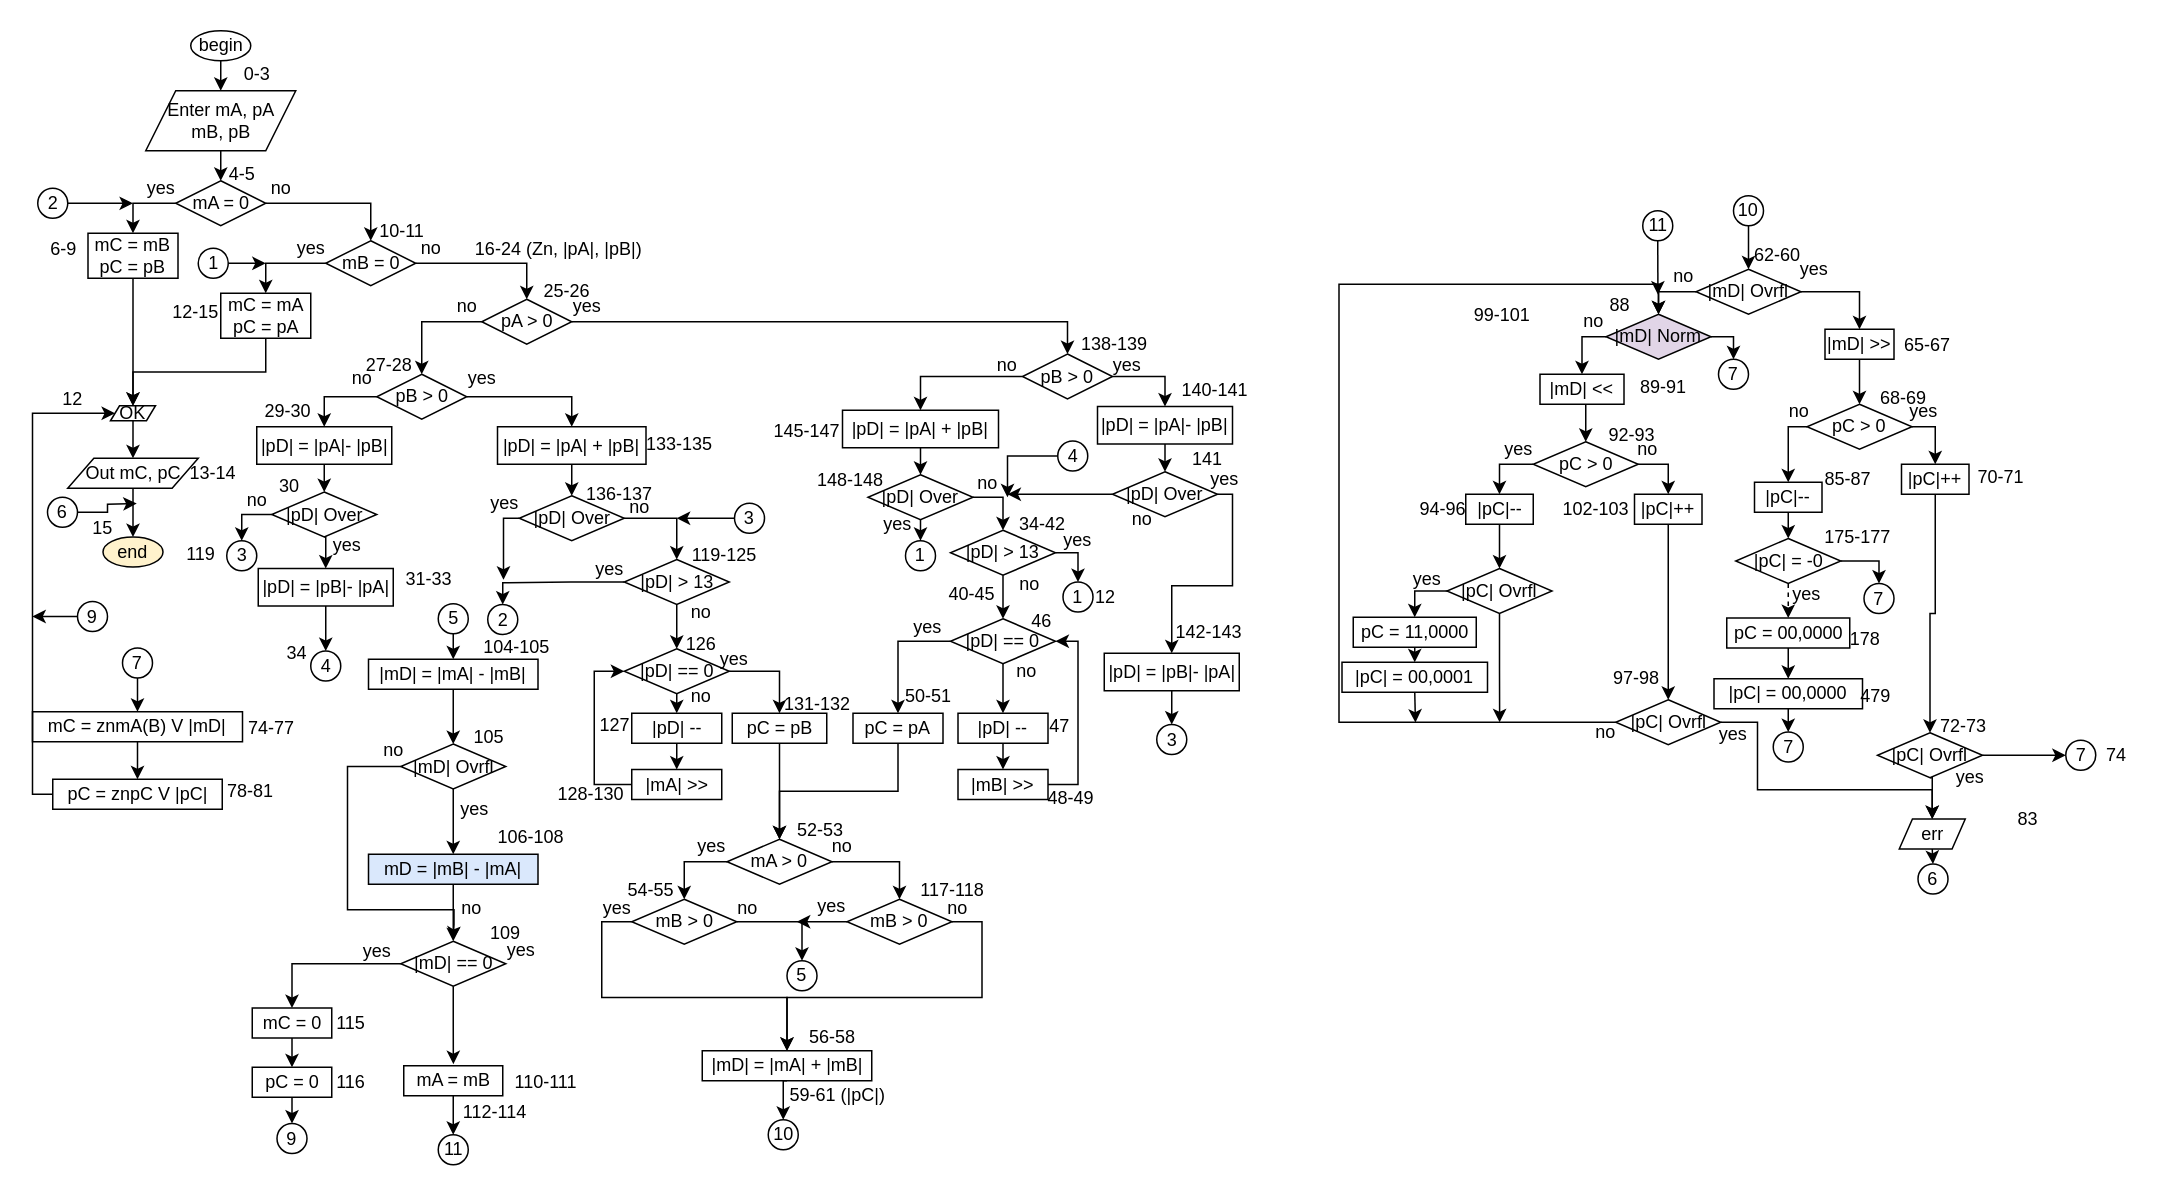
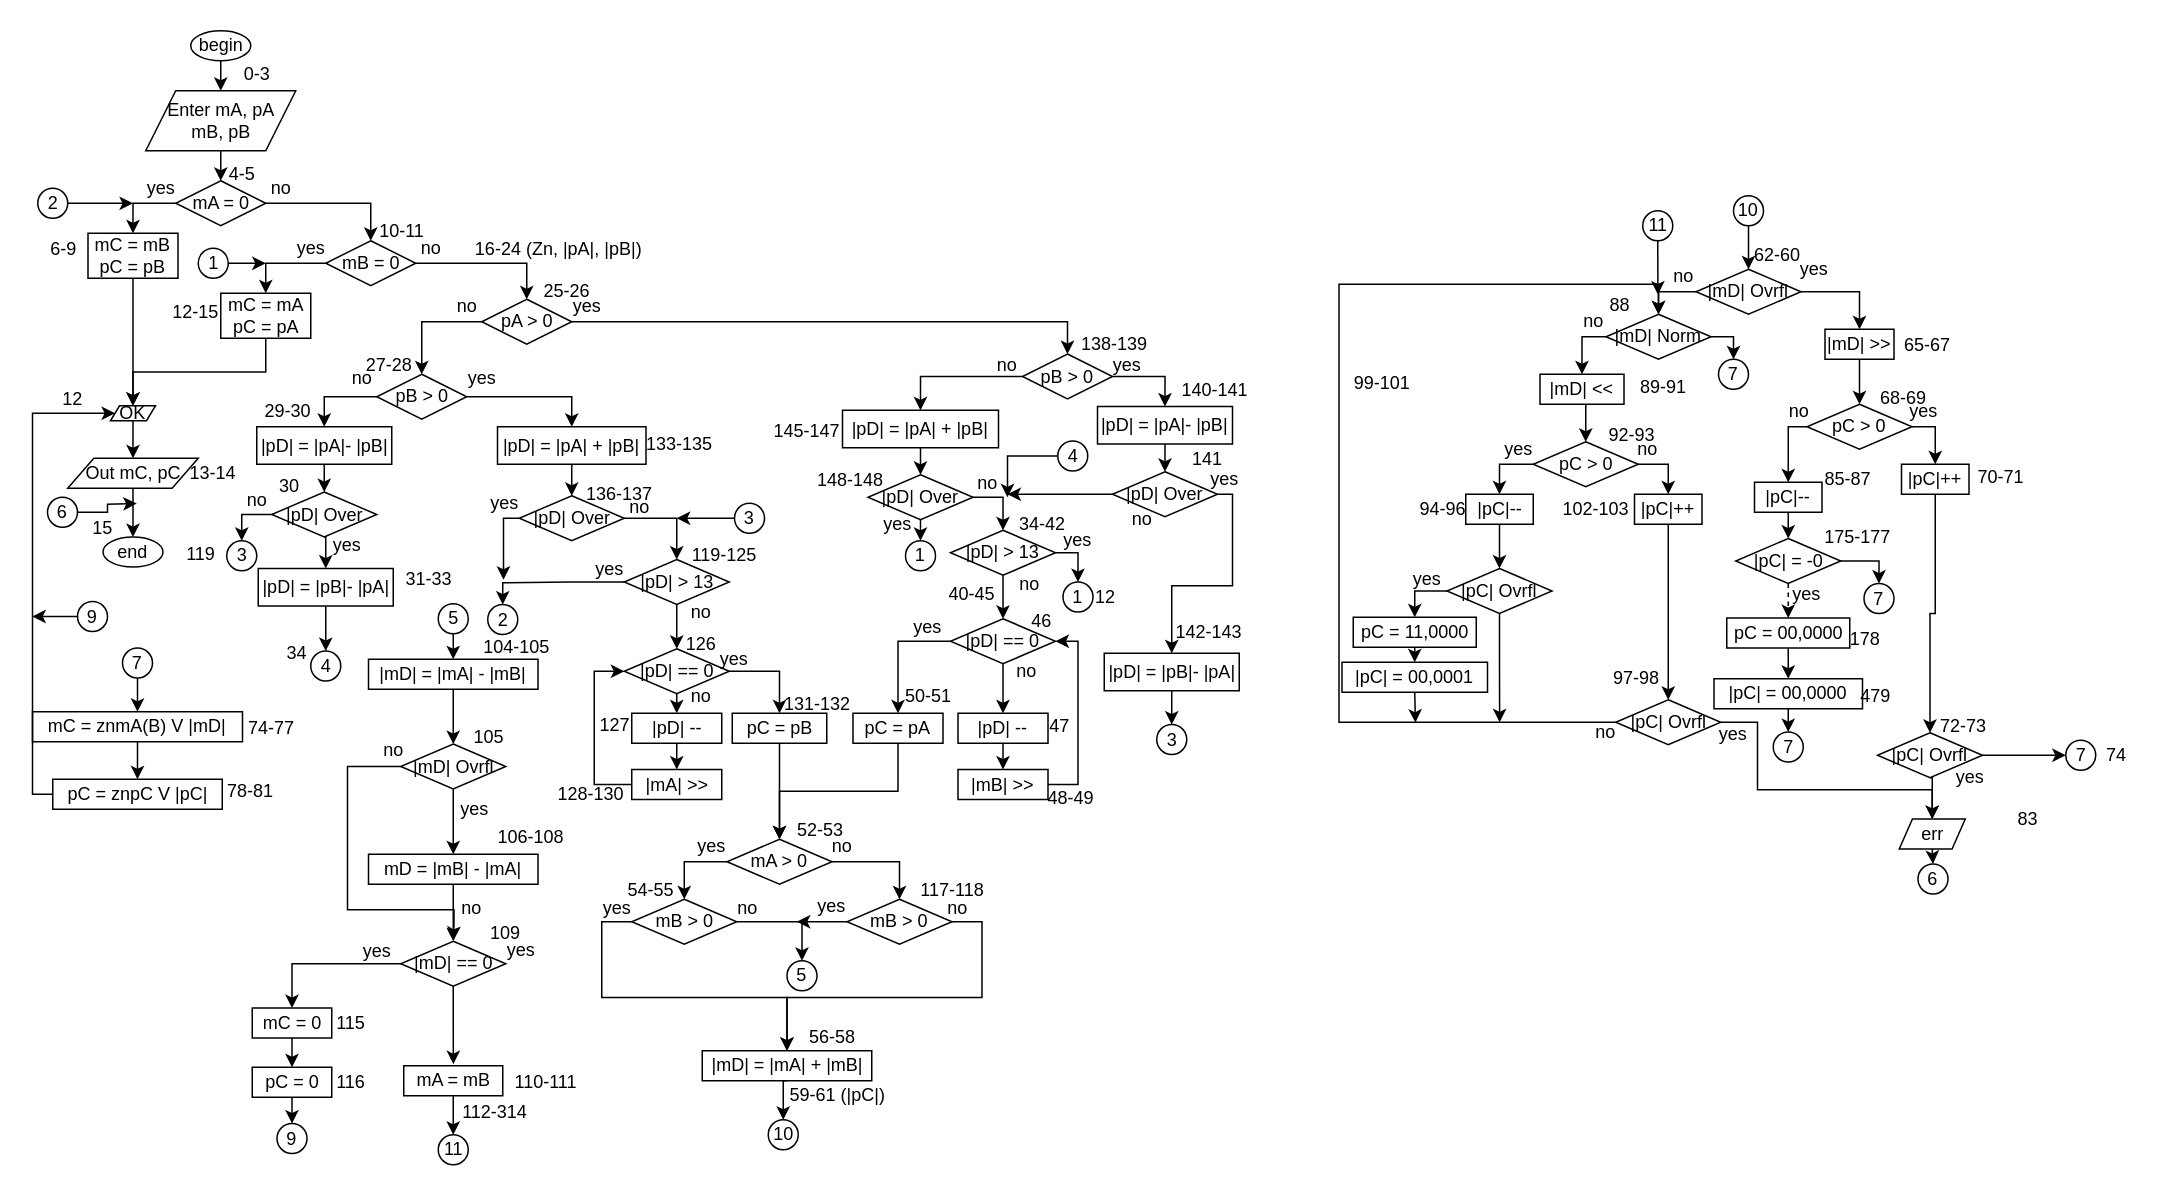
(1502, 316) -> (1382, 383)
(1658, 337) -> (1658, 337)
(133, 552) -> (133, 552)
(453, 869) -> (453, 869)
(495, 1112) -> (495, 1112)
